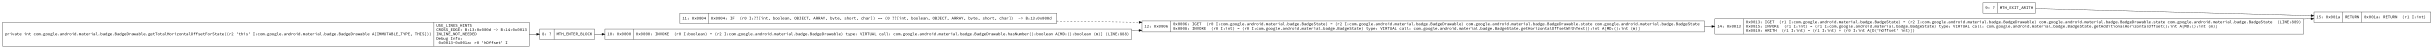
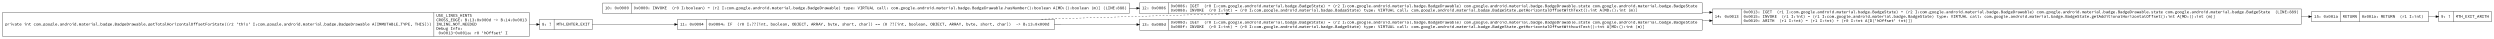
(2173, 12) -> (2432, 17)
none -> (1421, 25)
(574, 34) -> (573, 24)
(598, 34) -> (633, 24)
